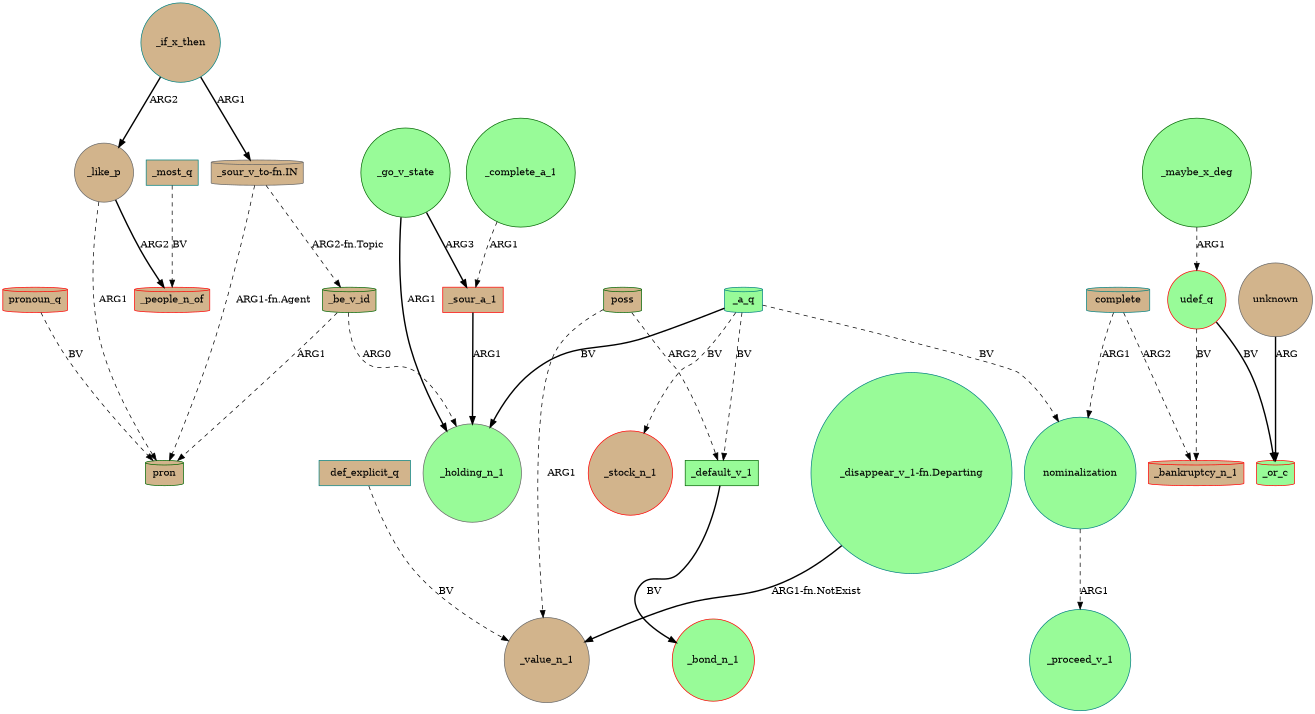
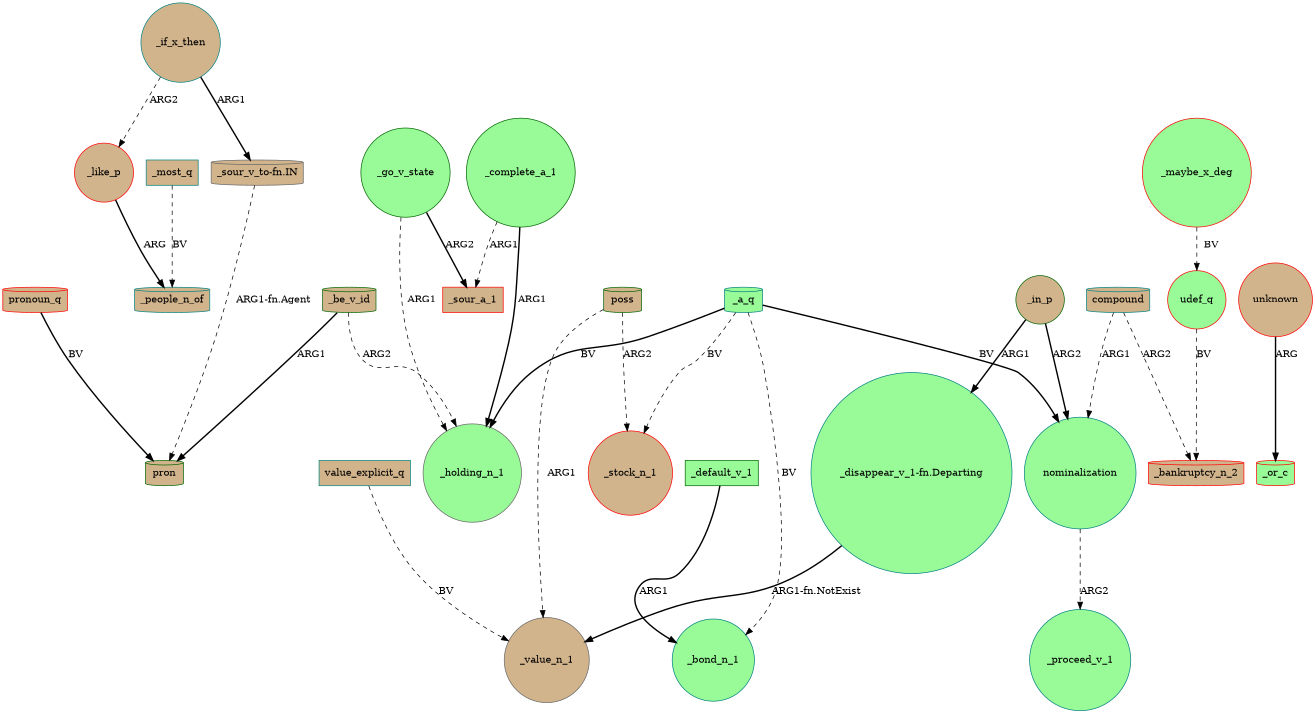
(142, 109) -> (142, 109)
(104, 173) -> (104, 173)
(1197, 173) -> (1197, 173)
(301, 233) -> none
(155, 245) -> (155, 245)
(460, 245) -> (460, 245)
(1211, 245) -> (1211, 245)
(172, 300) -> (172, 300)
none -> (1040, 300)
(1118, 300) -> (1118, 300)
(1276, 300) -> (1276, 300)
(405, 324) -> (405, 324)
(99, 334) -> none
(919, 344) -> (919, 344)
(377, 355) -> (377, 355)
(473, 365) -> (512, 324)
(682, 378) -> (624, 368)
(733, 383) -> (778, 474)
(1255, 383) -> none
(261, 385) -> (261, 385)
(89, 388) -> (89, 388)
(365, 473) -> (365, 473)
(1196, 473) -> (1196, 473)
(654, 591) -> (654, 591)
(1095, 591) -> (1095, 591)
(713, 660) -> (713, 660)
